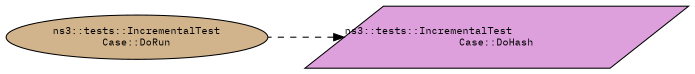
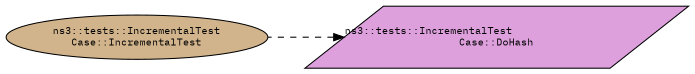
(137, 37) -> (137, 37)
